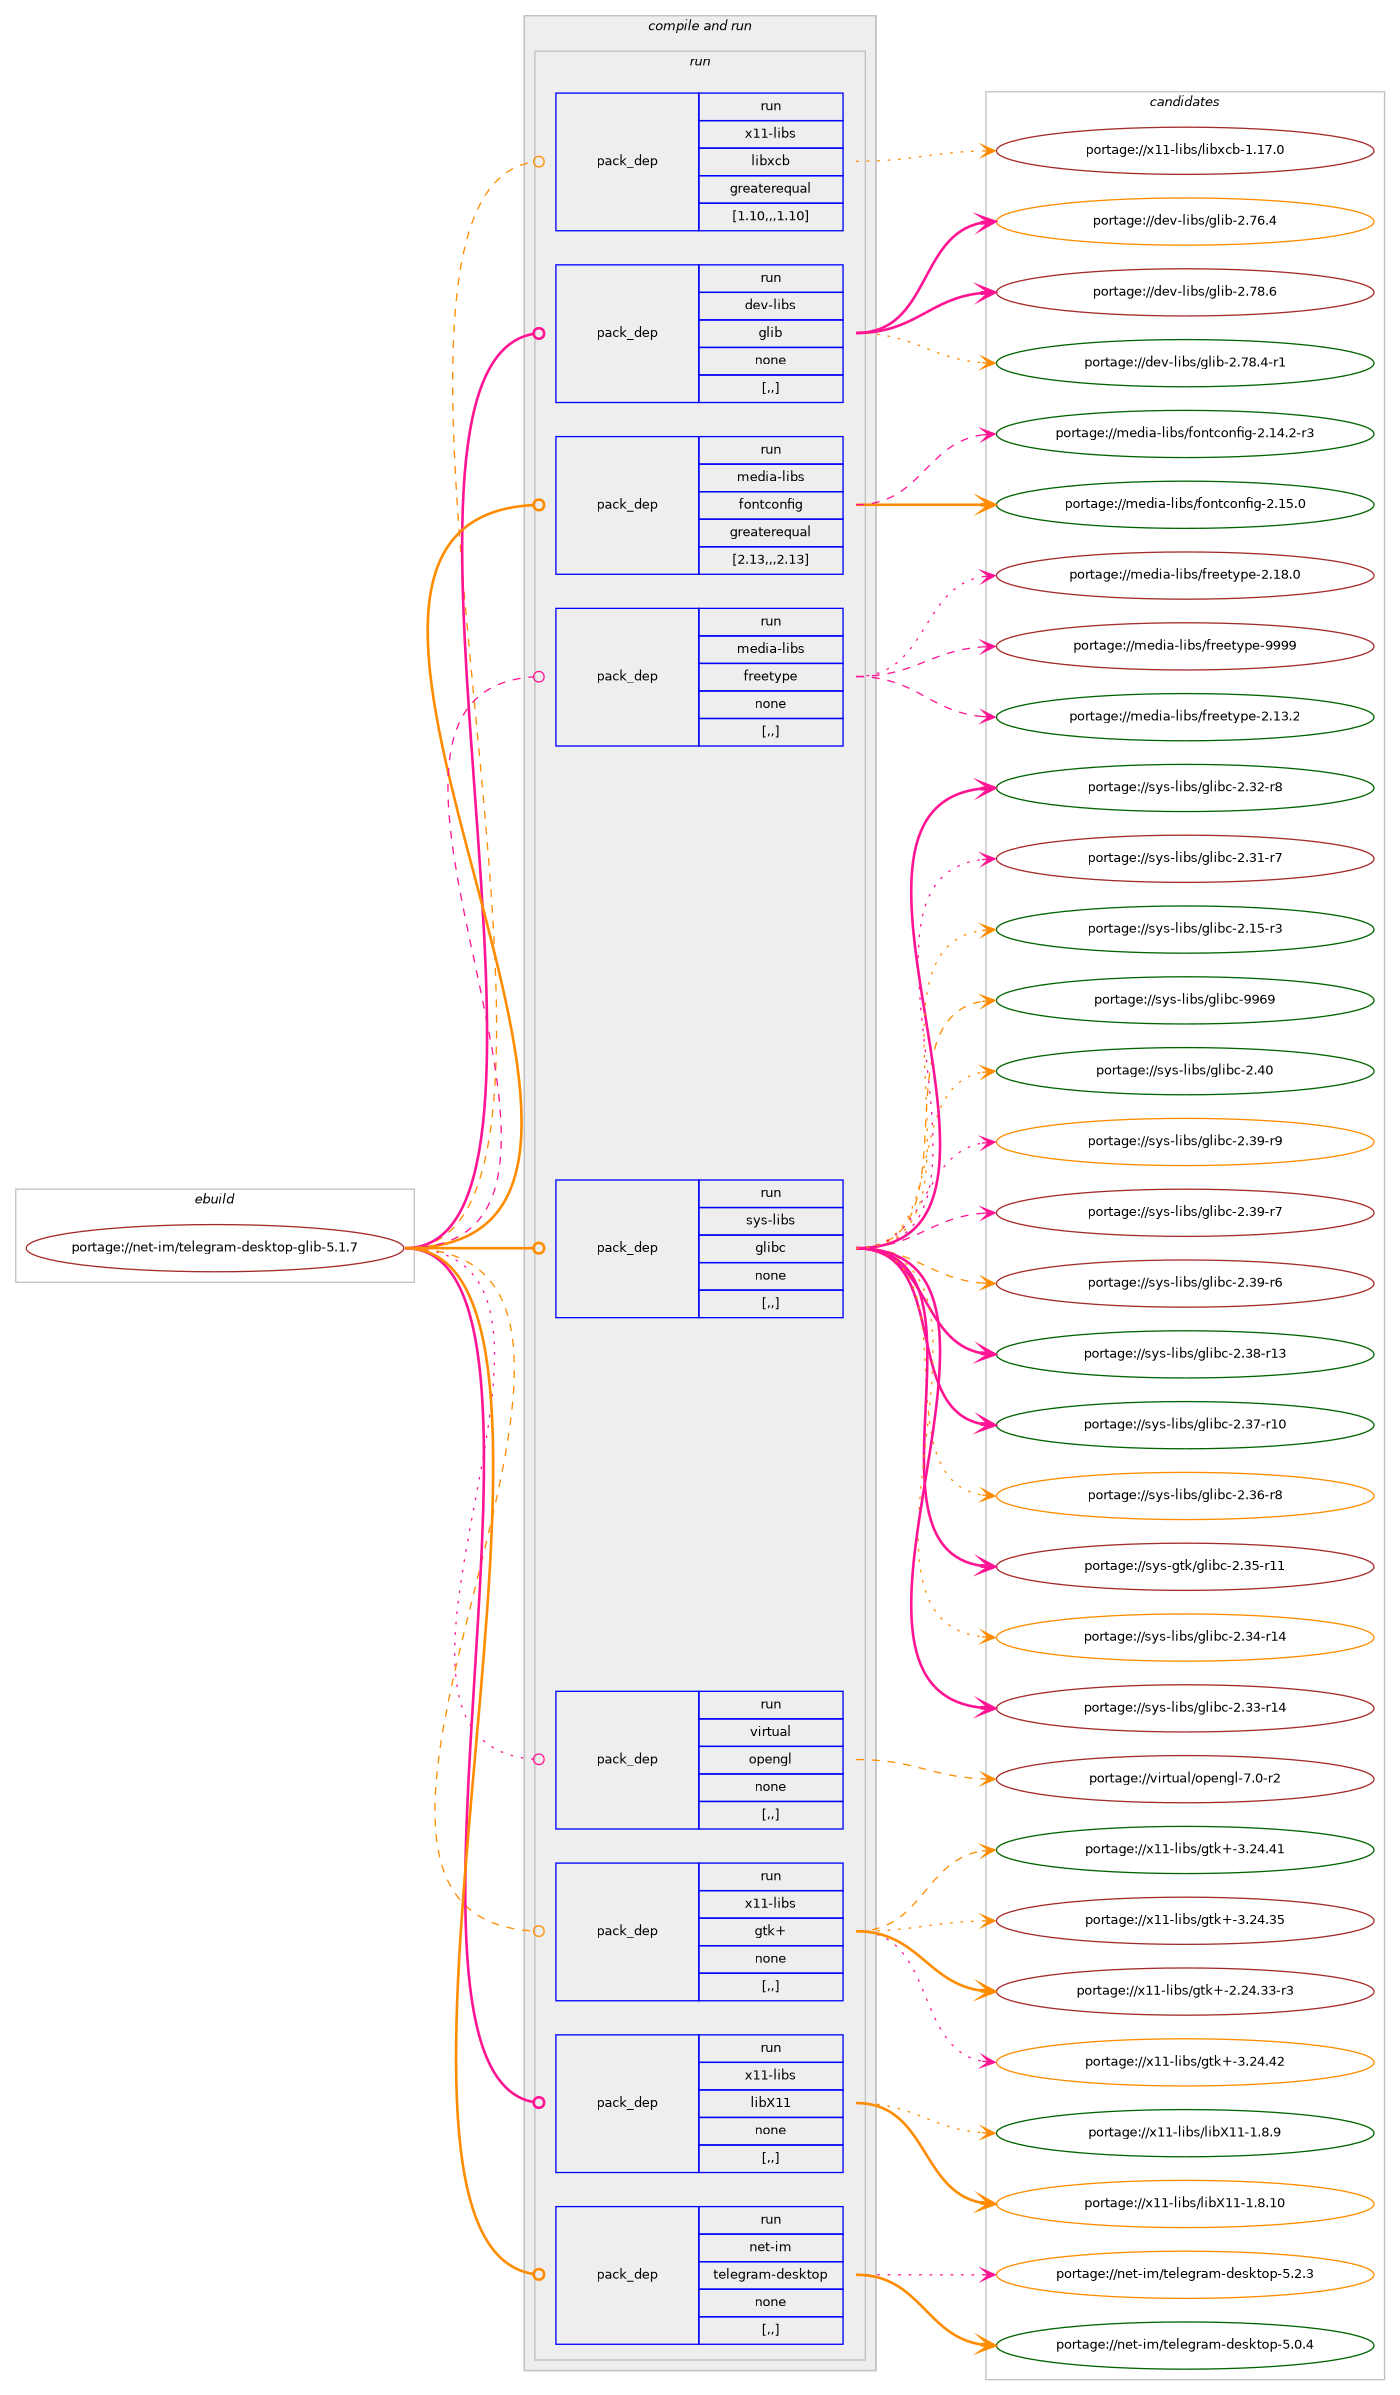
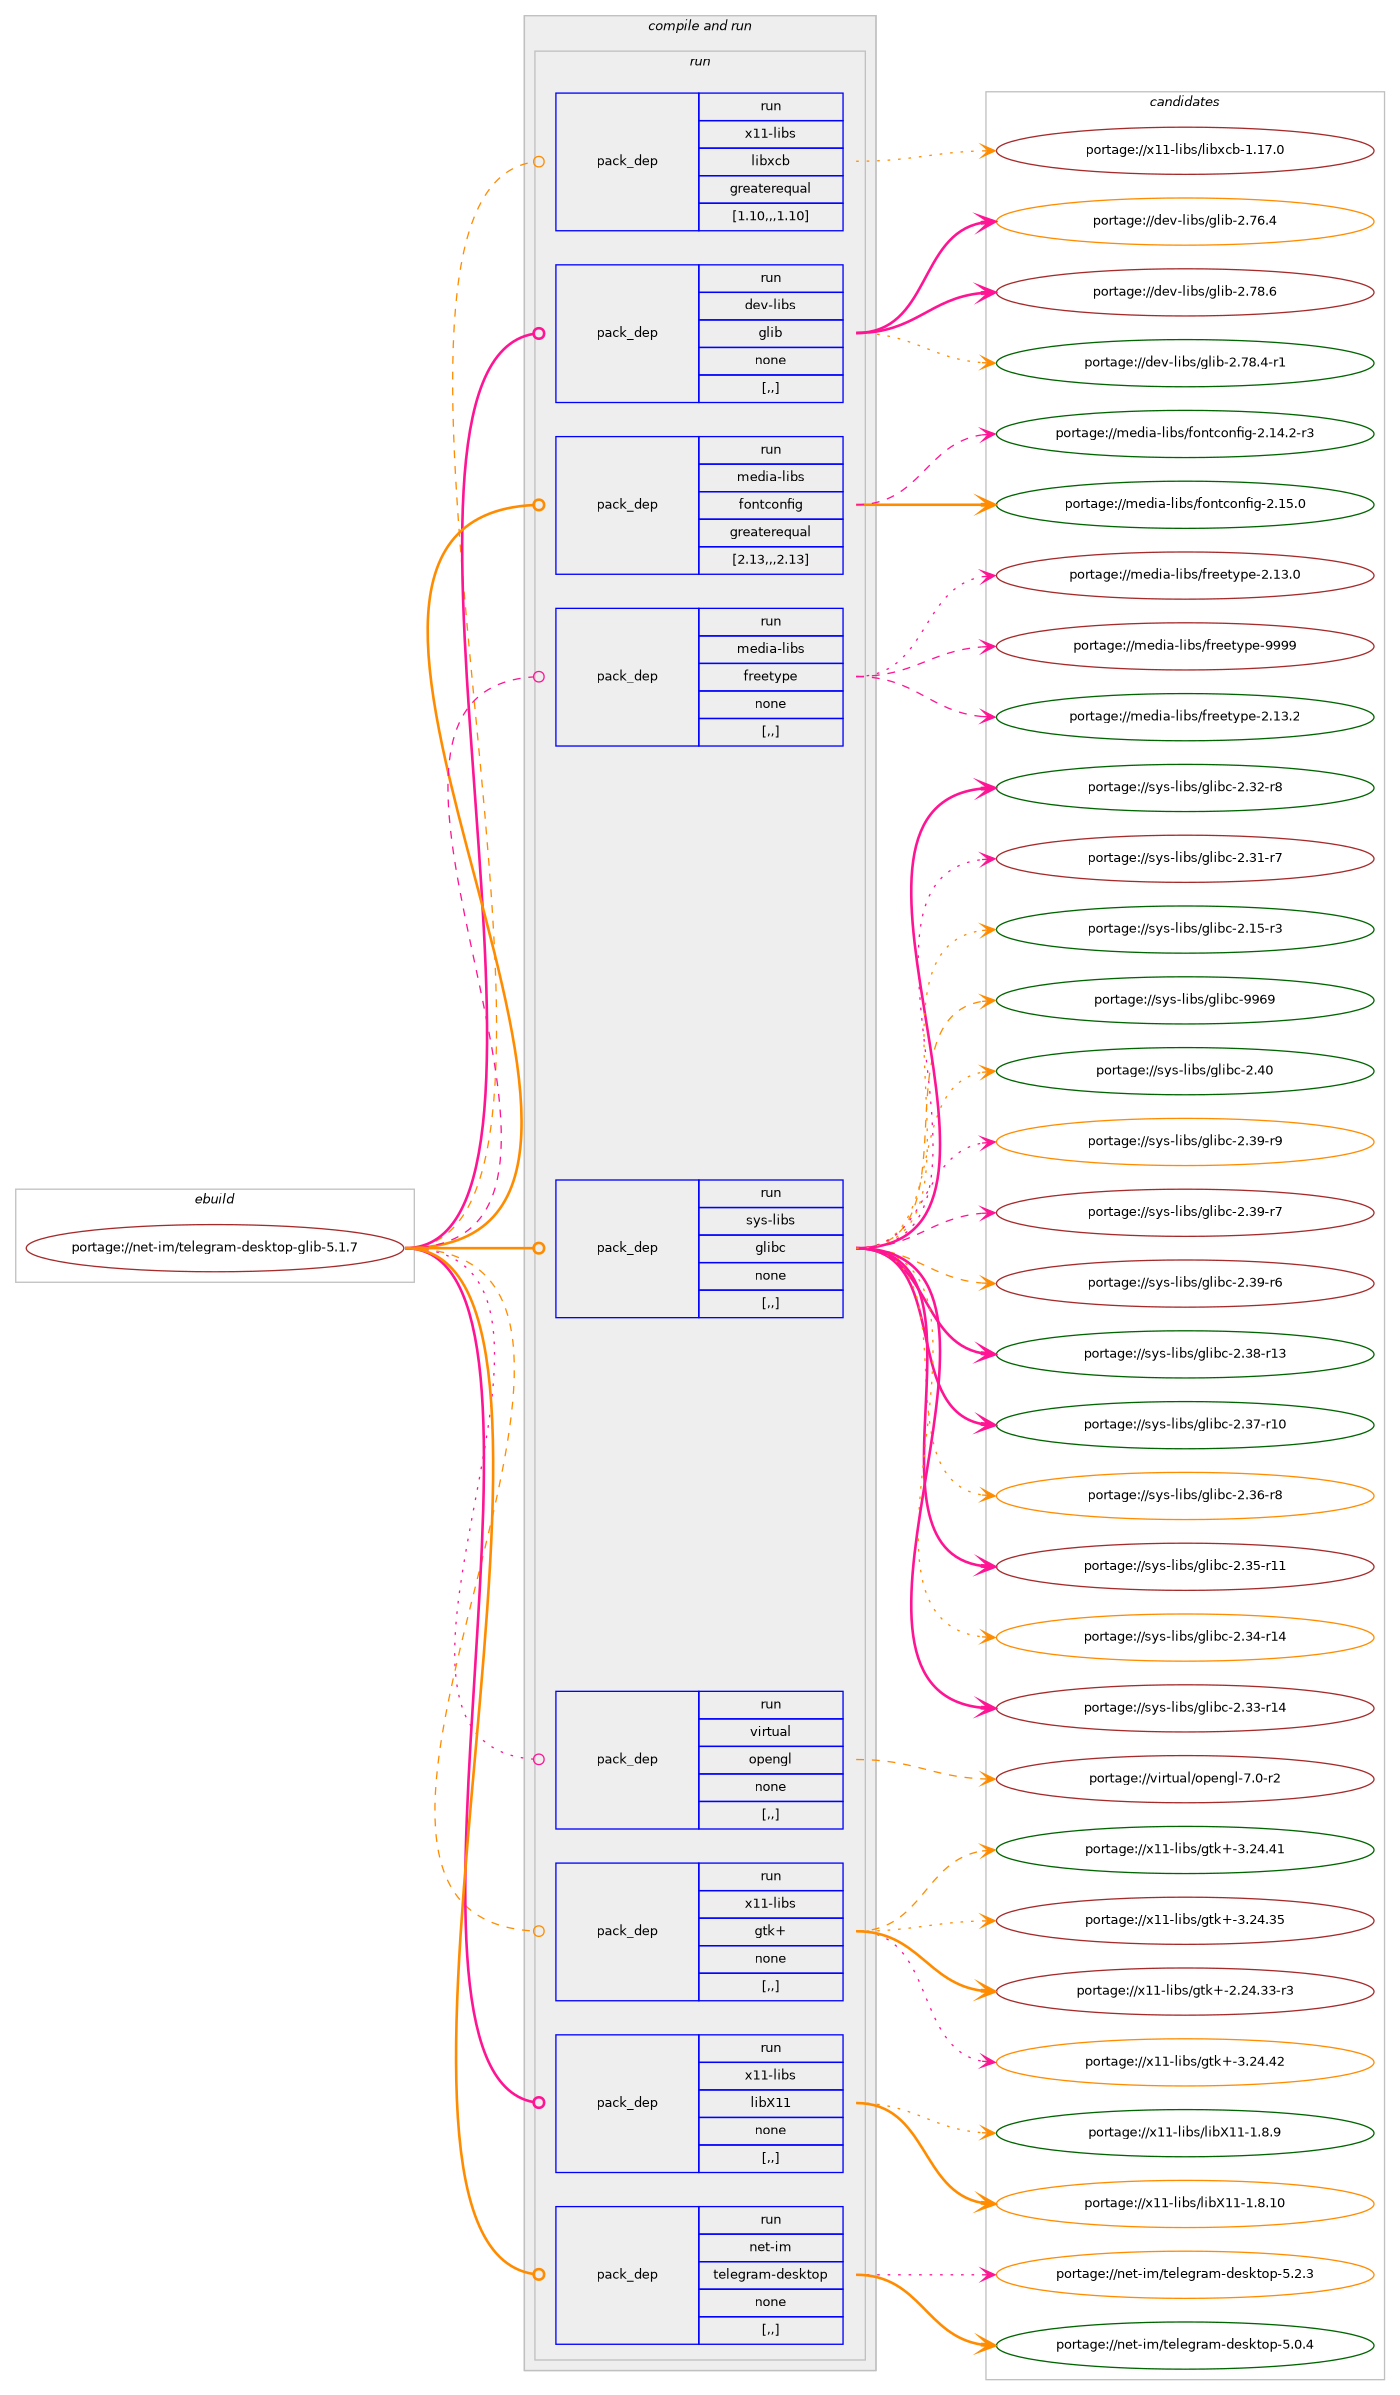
(1185, 576) -> (1185, 576)
(1185, 1567) -> (1185, 1567)
